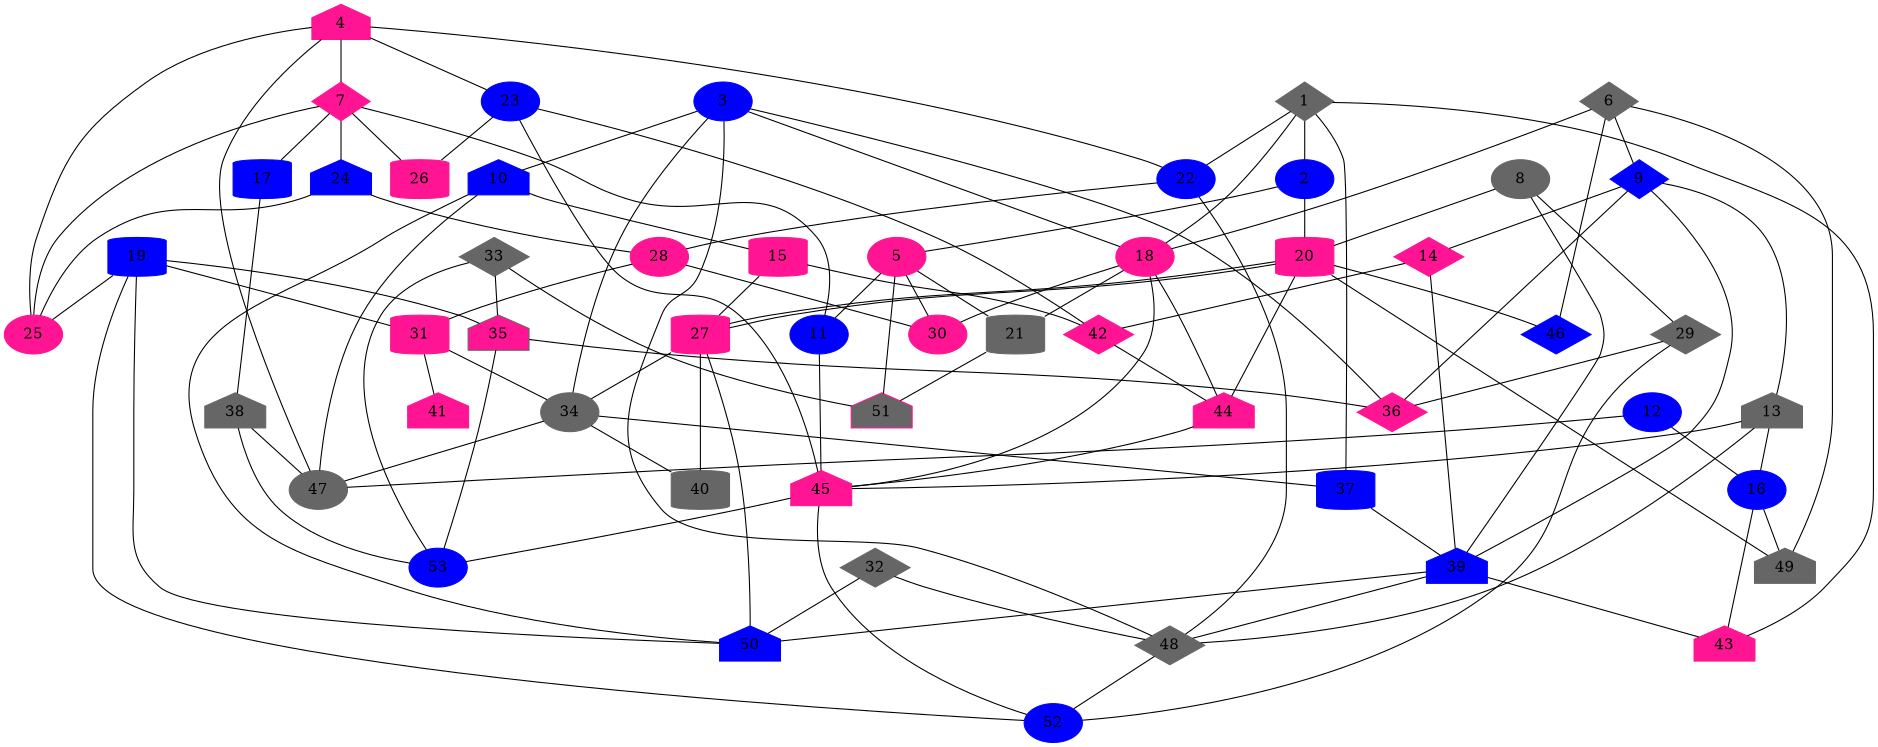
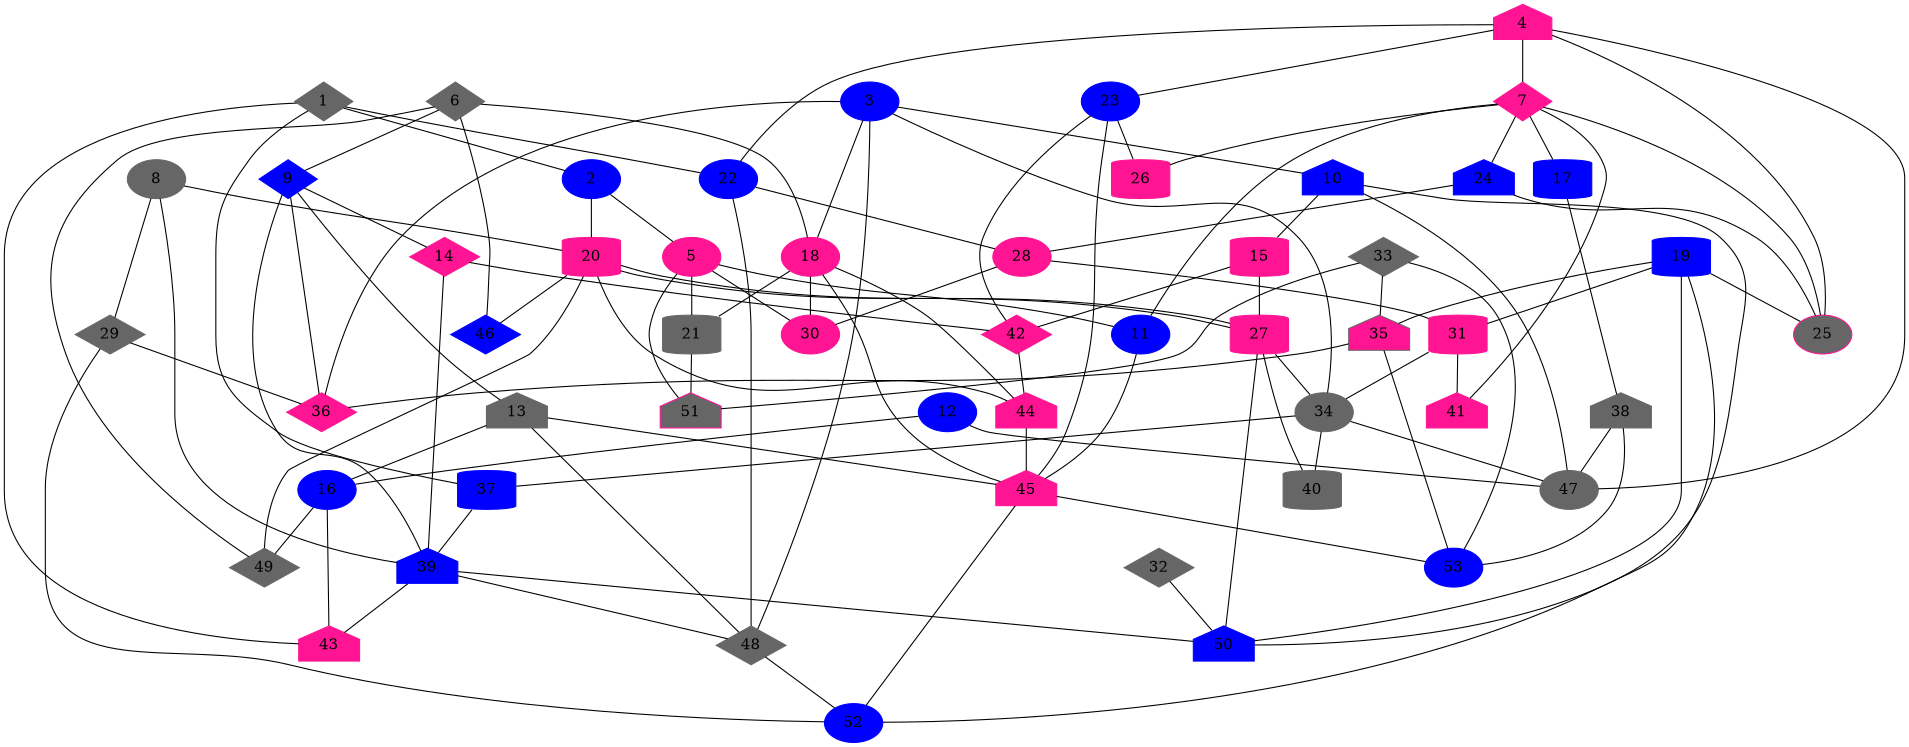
(1238, 186) -> none
none -> (1574, 262)
(33, 335) -> (1823, 335)
(1785, 568) -> (264, 568)
(1006, 609) -> none
